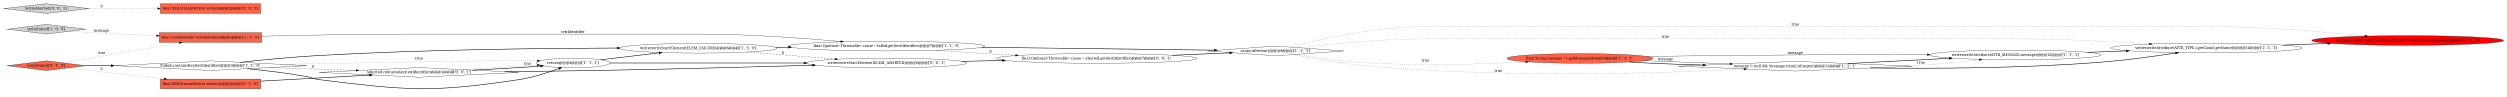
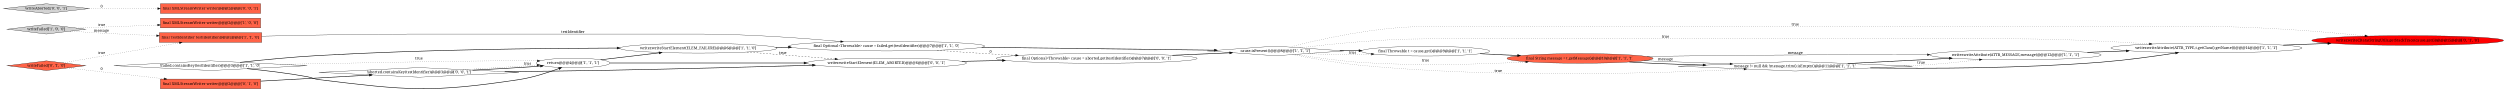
none -> (211, 23)
none -> (1426, 51)
(783, 53) -> (783, 53)
(98, 66) -> none
(313, 69) -> none
